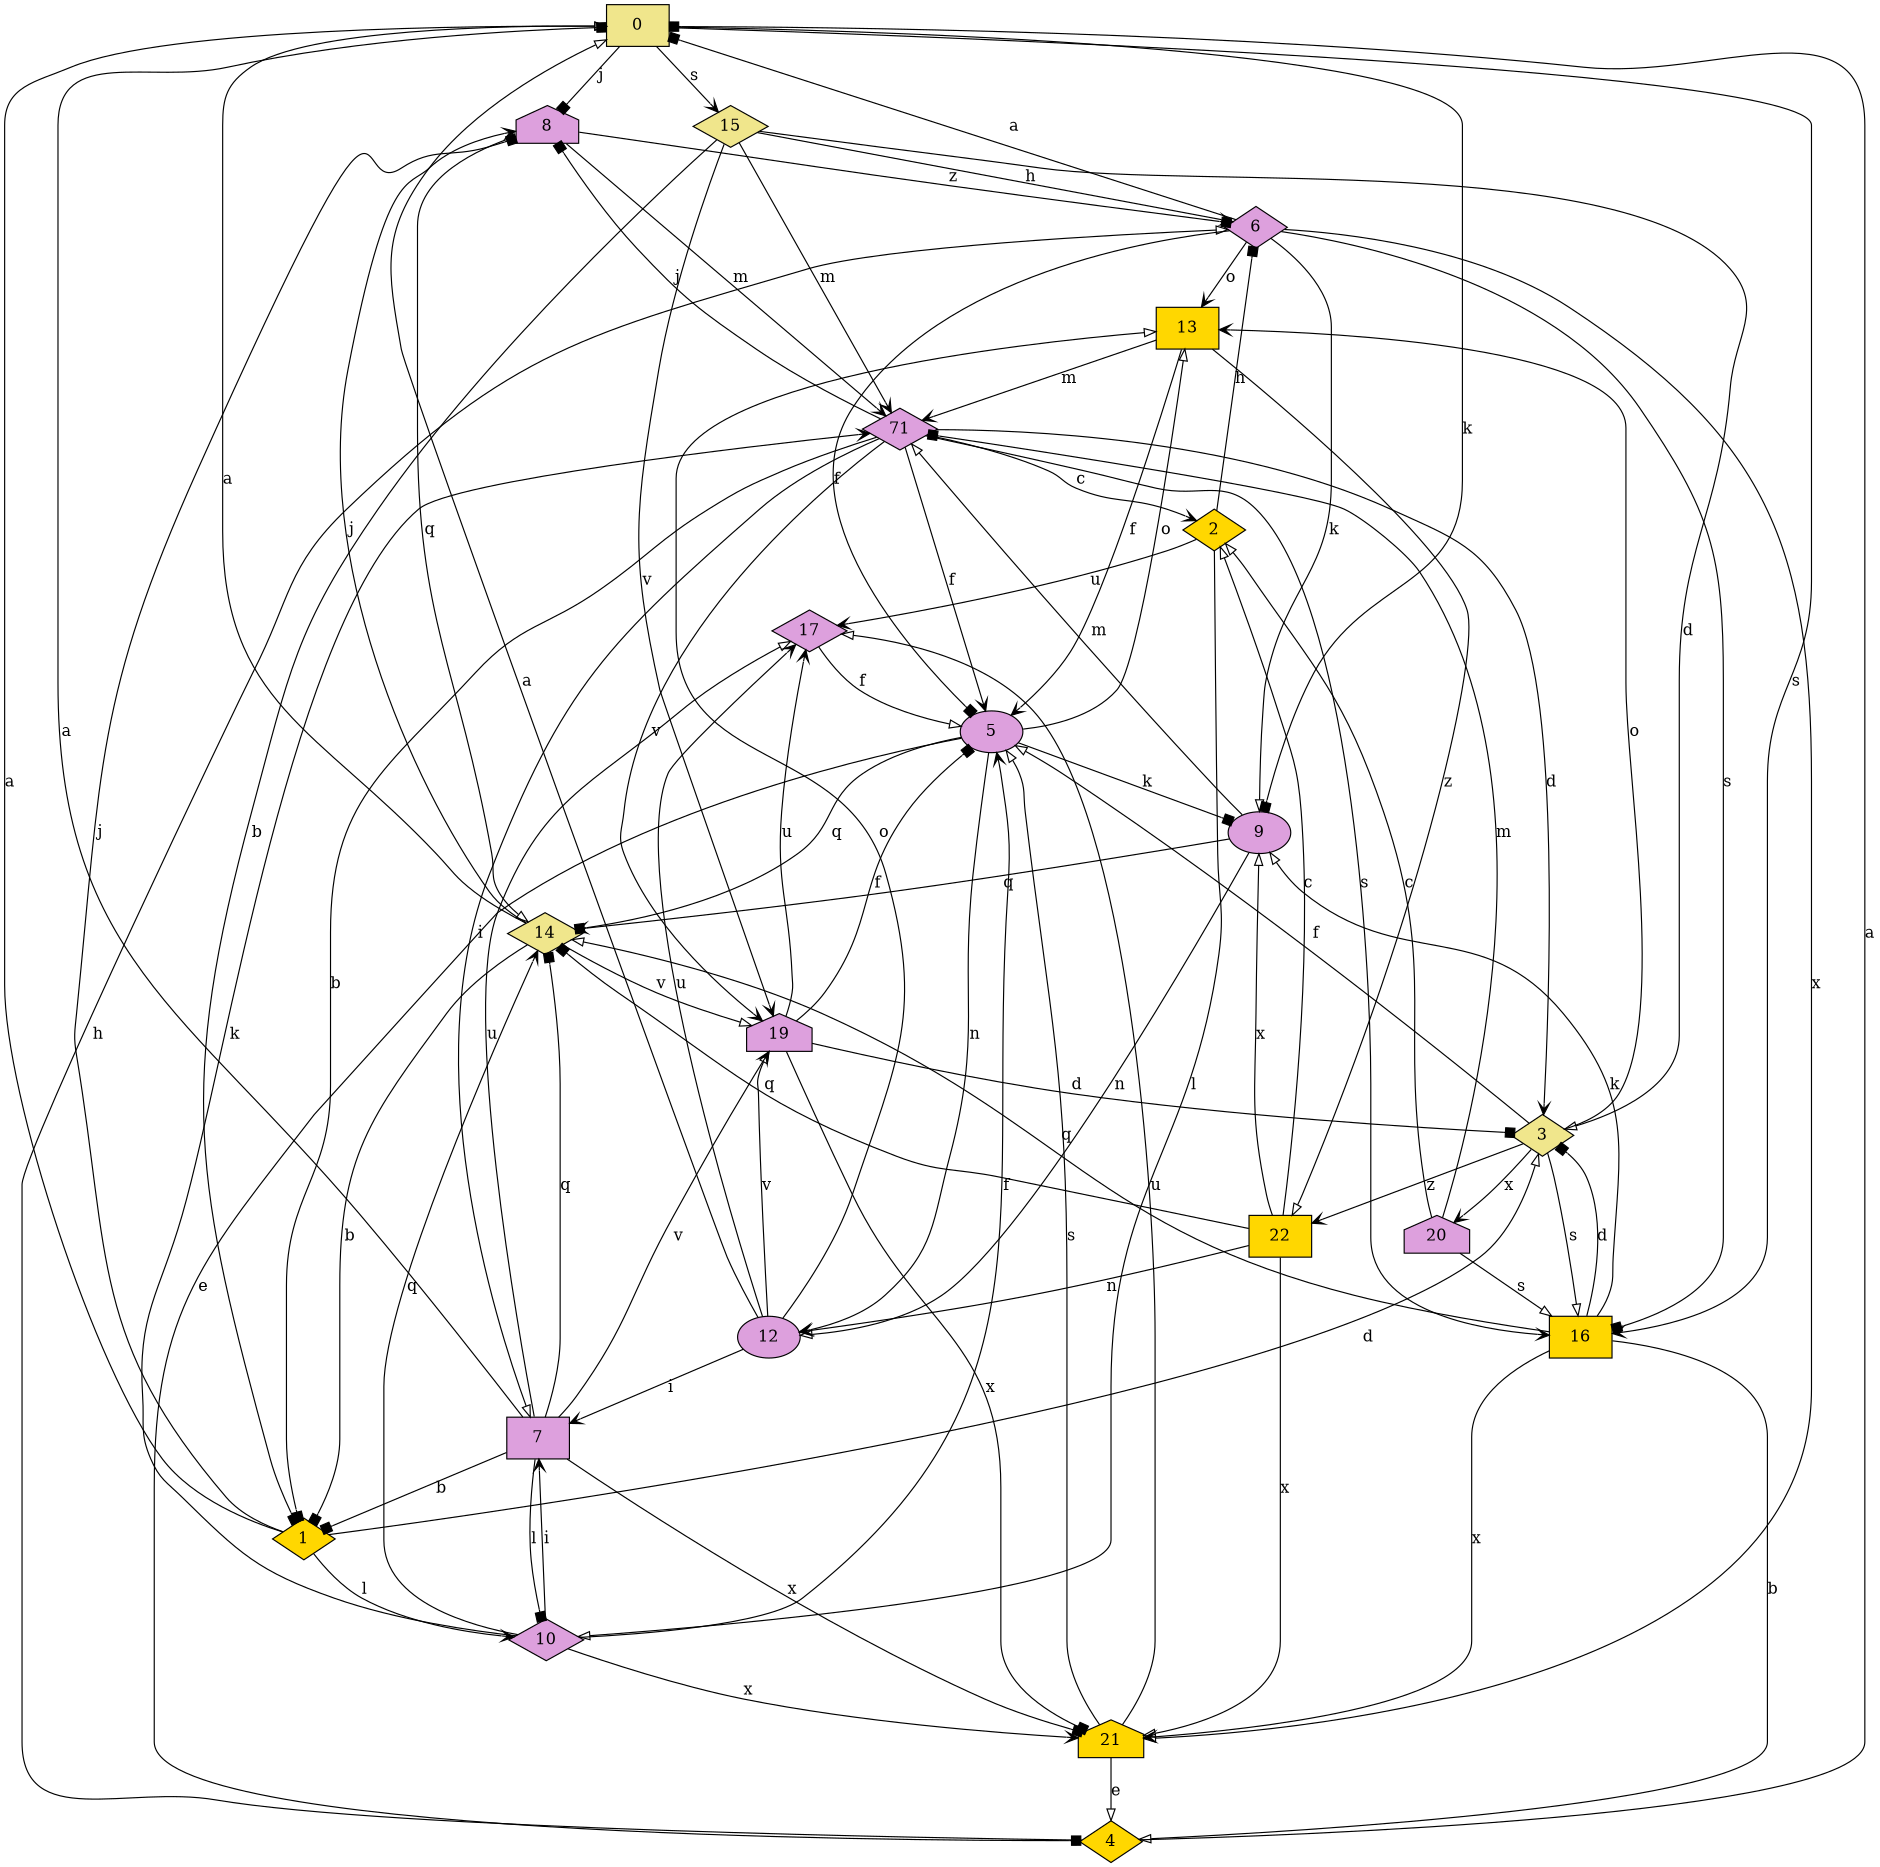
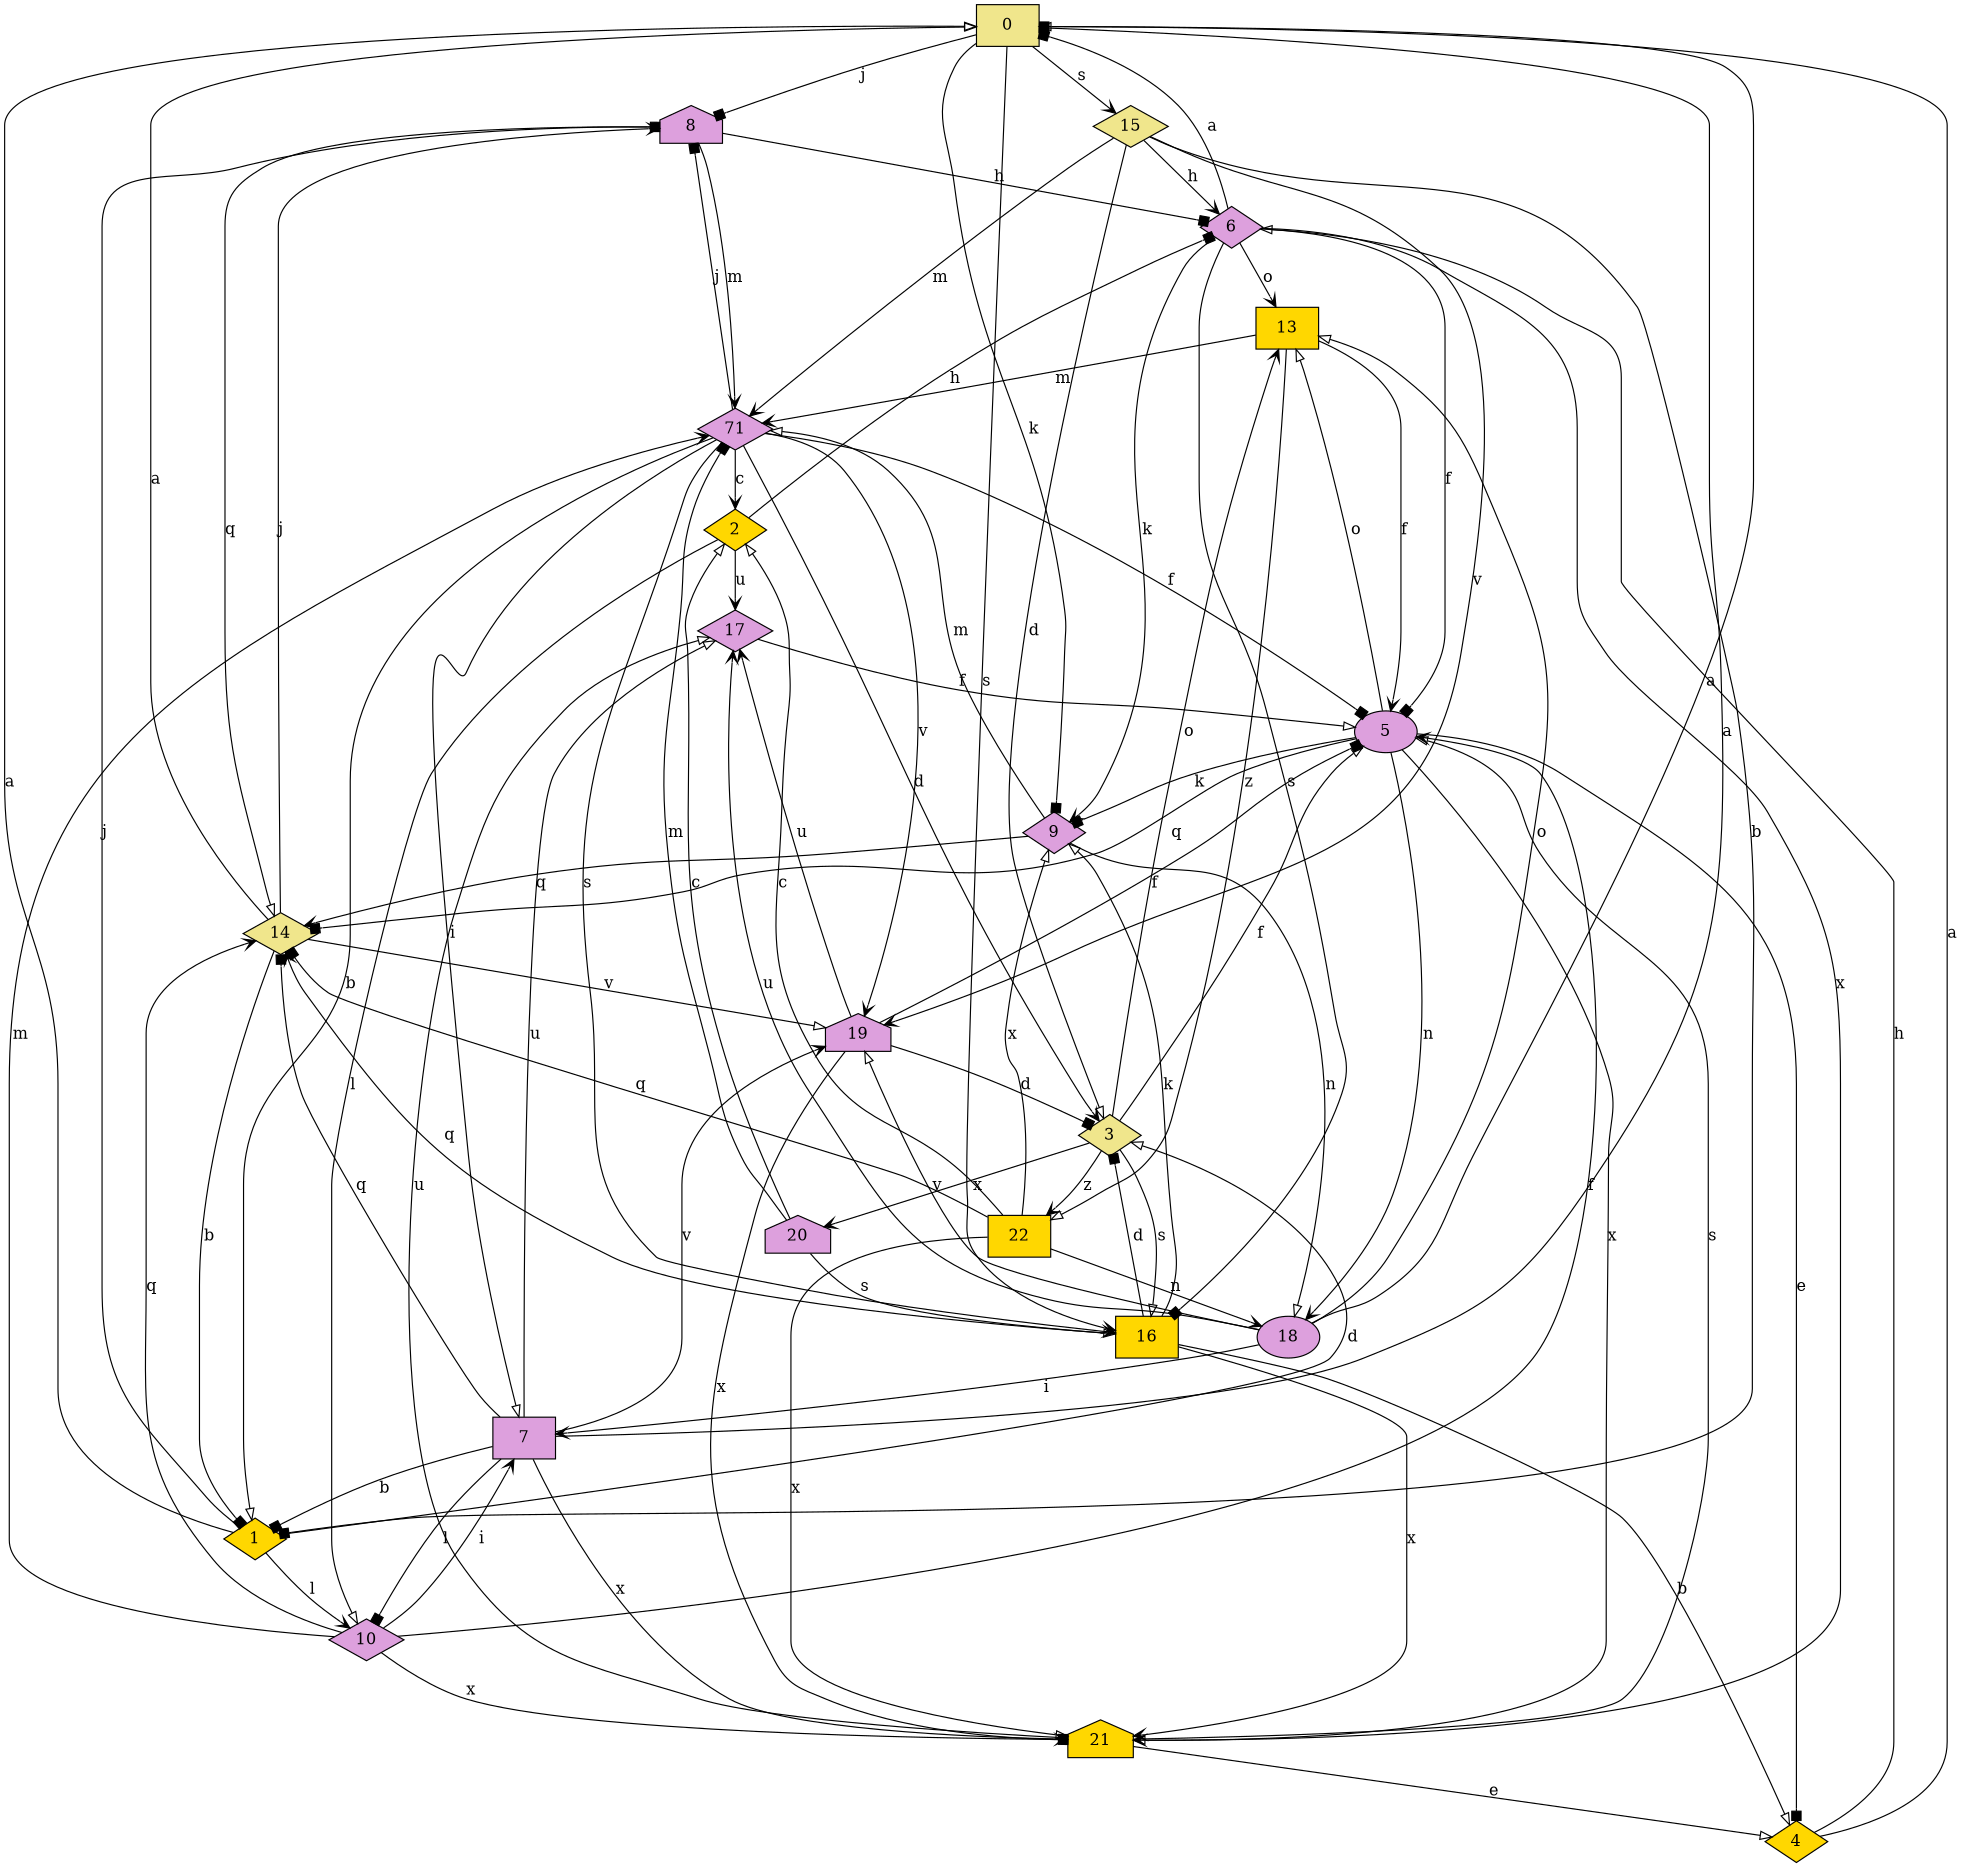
(953, 177) -> (1000, 177)
(1329, 514) -> (1139, 522)
(944, 574) -> (1075, 537)
(1259, 833) -> (1054, 833)
(345, 837) -> (350, 895)
(235, 1034) -> (21, 1034)
(1081, 1170) -> (643, 1268)
(769, 1337) -> (1288, 1337)
none -> (1606, 1409)
